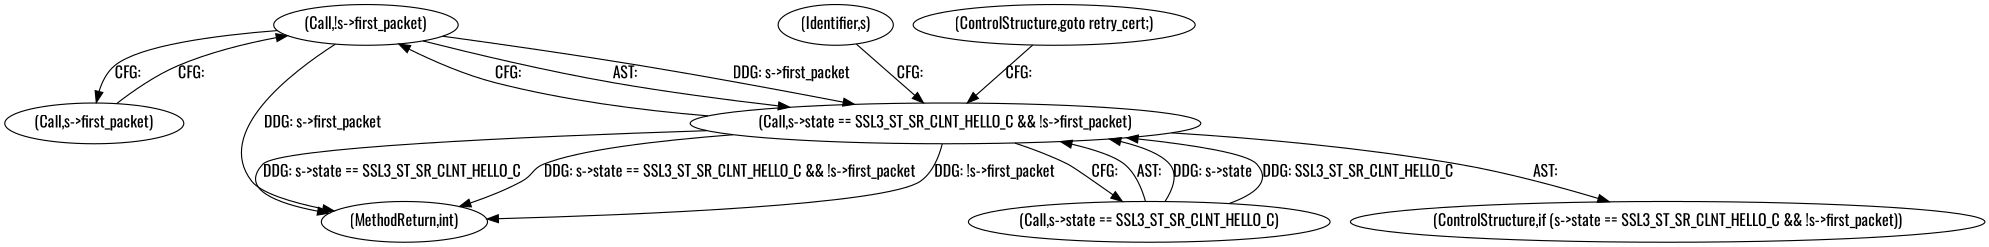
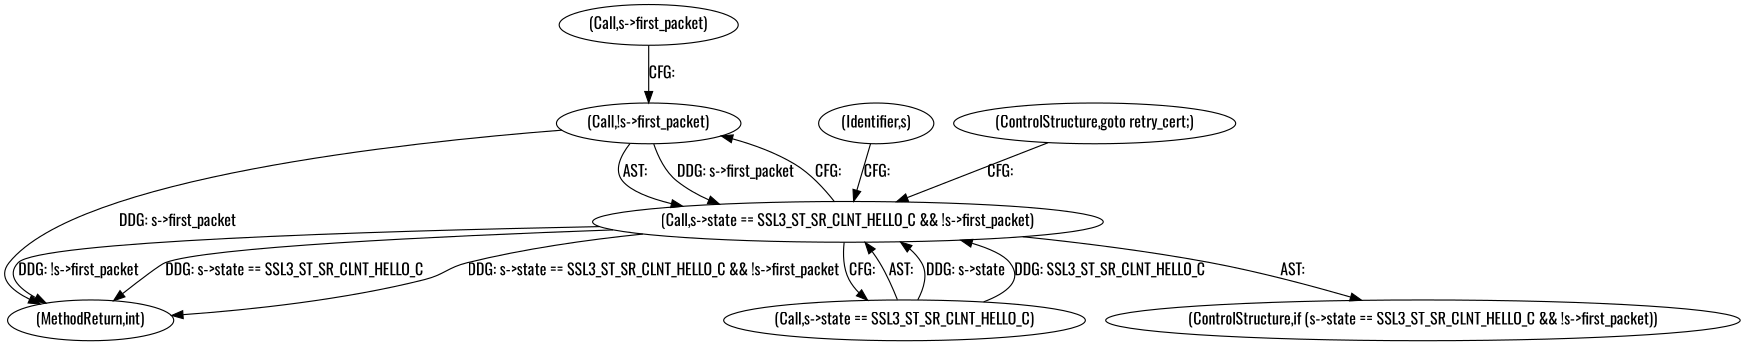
(179, 43) -> none
